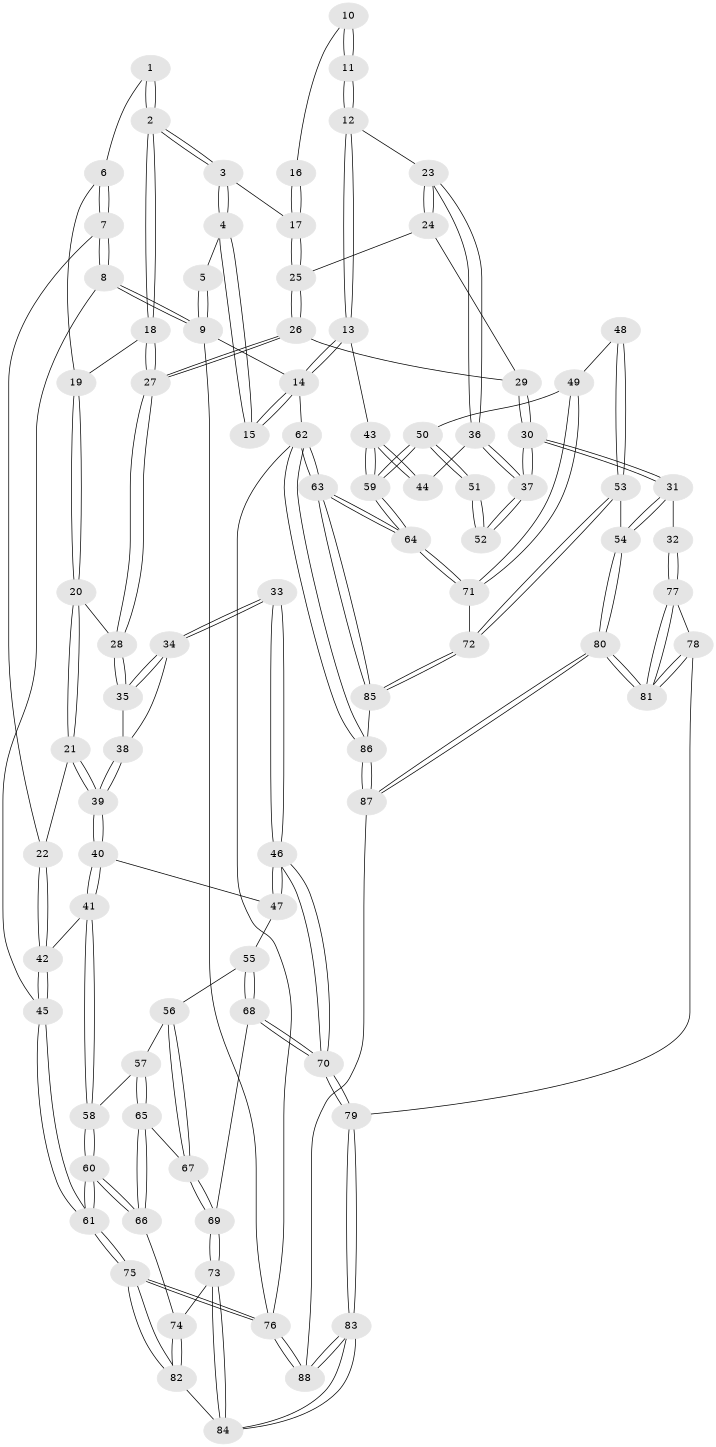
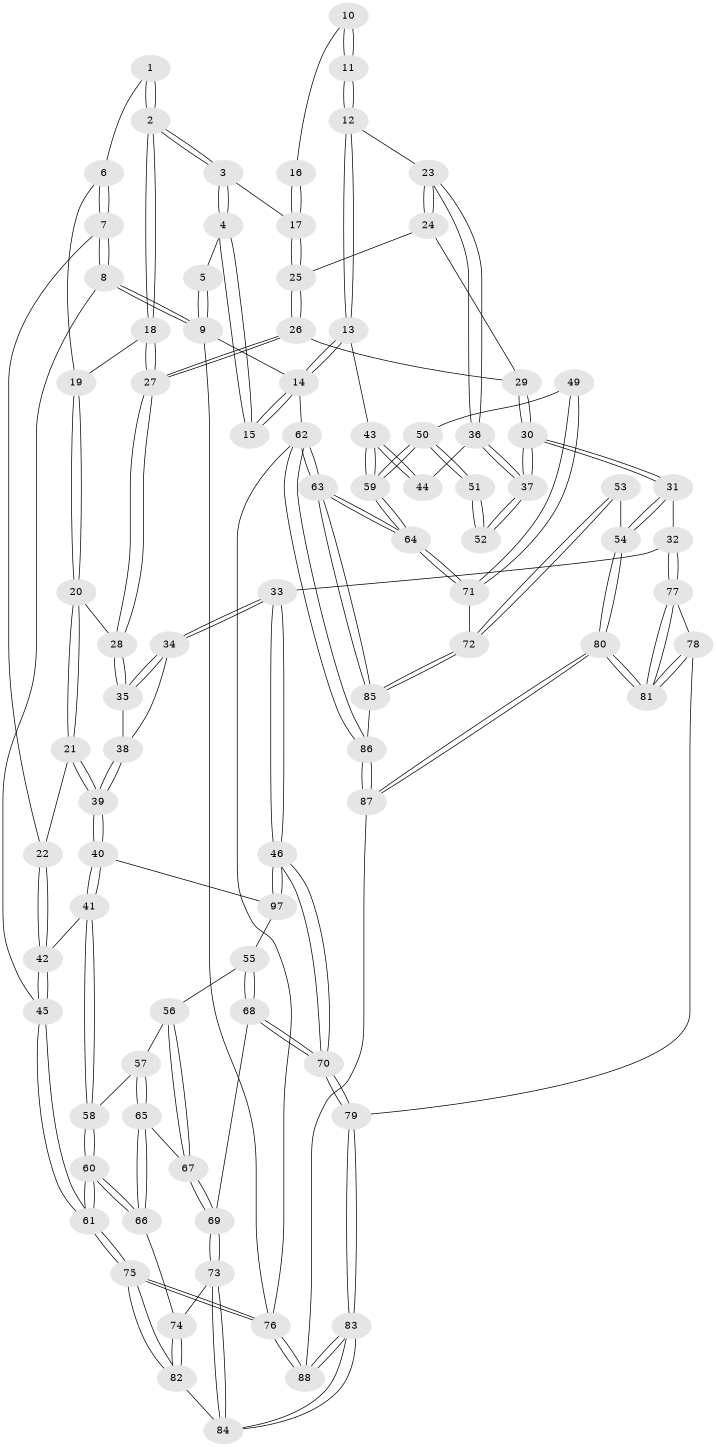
(621, 330) -> none
none -> (478, 574)
(277, 907) -> (277, 907)
